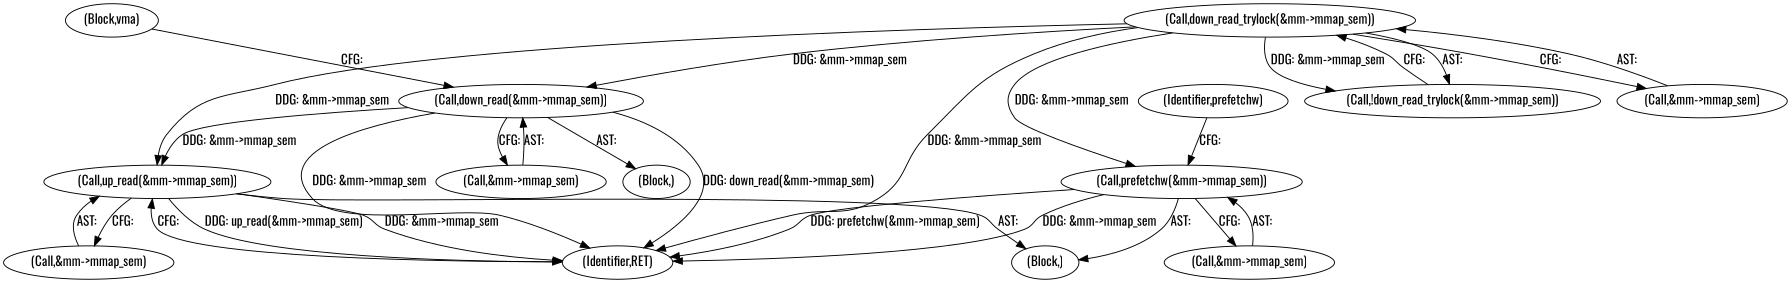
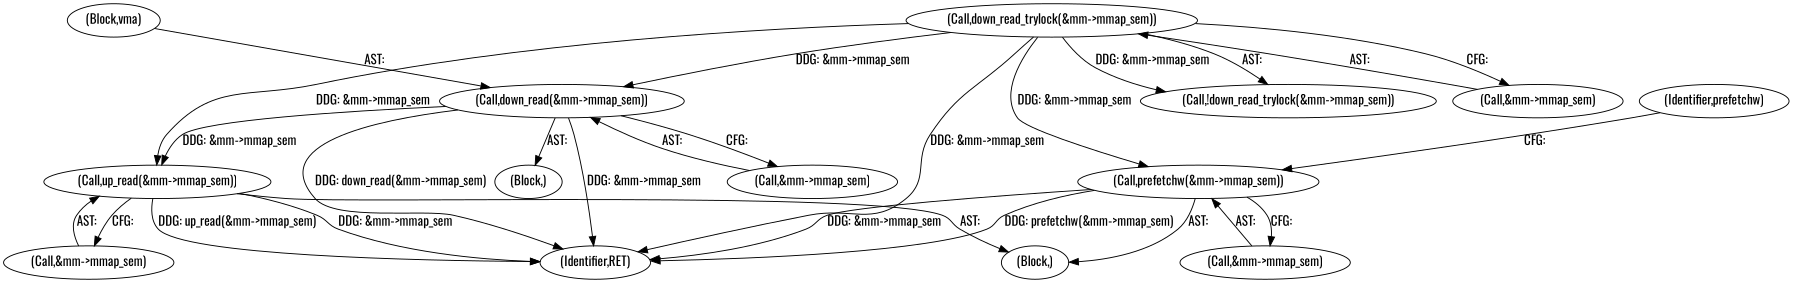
(1390, 56) -> none
(354, 61) -> (376, 61)
(282, 253) -> none
